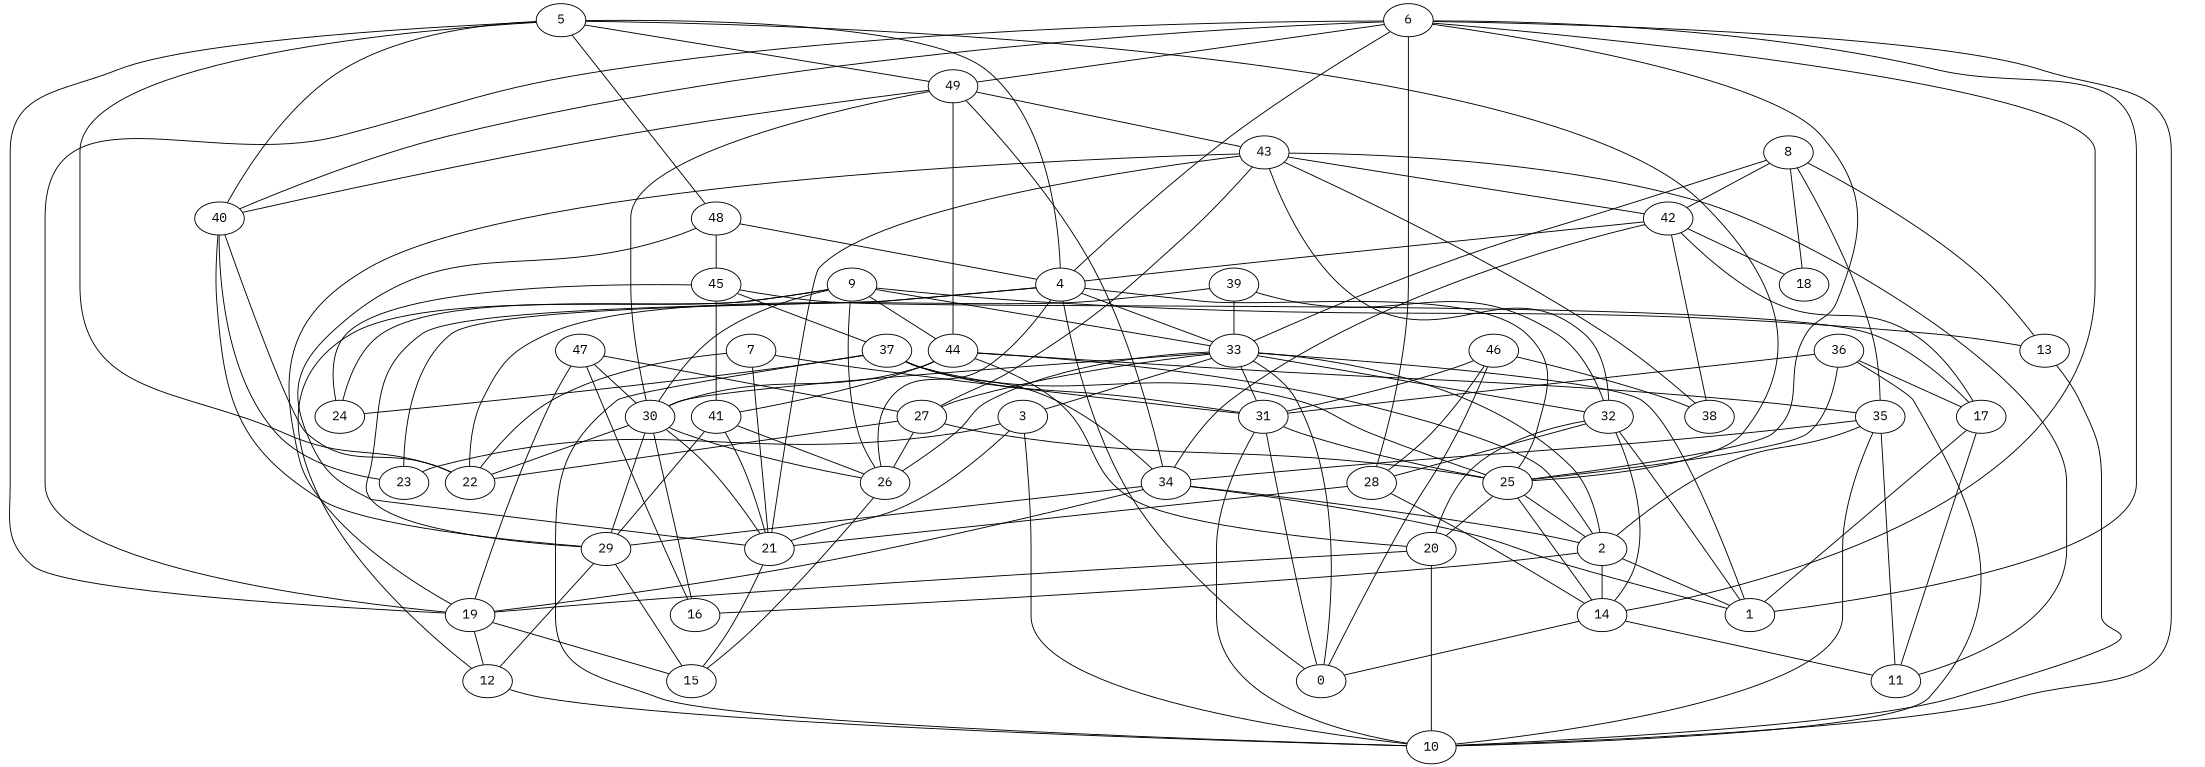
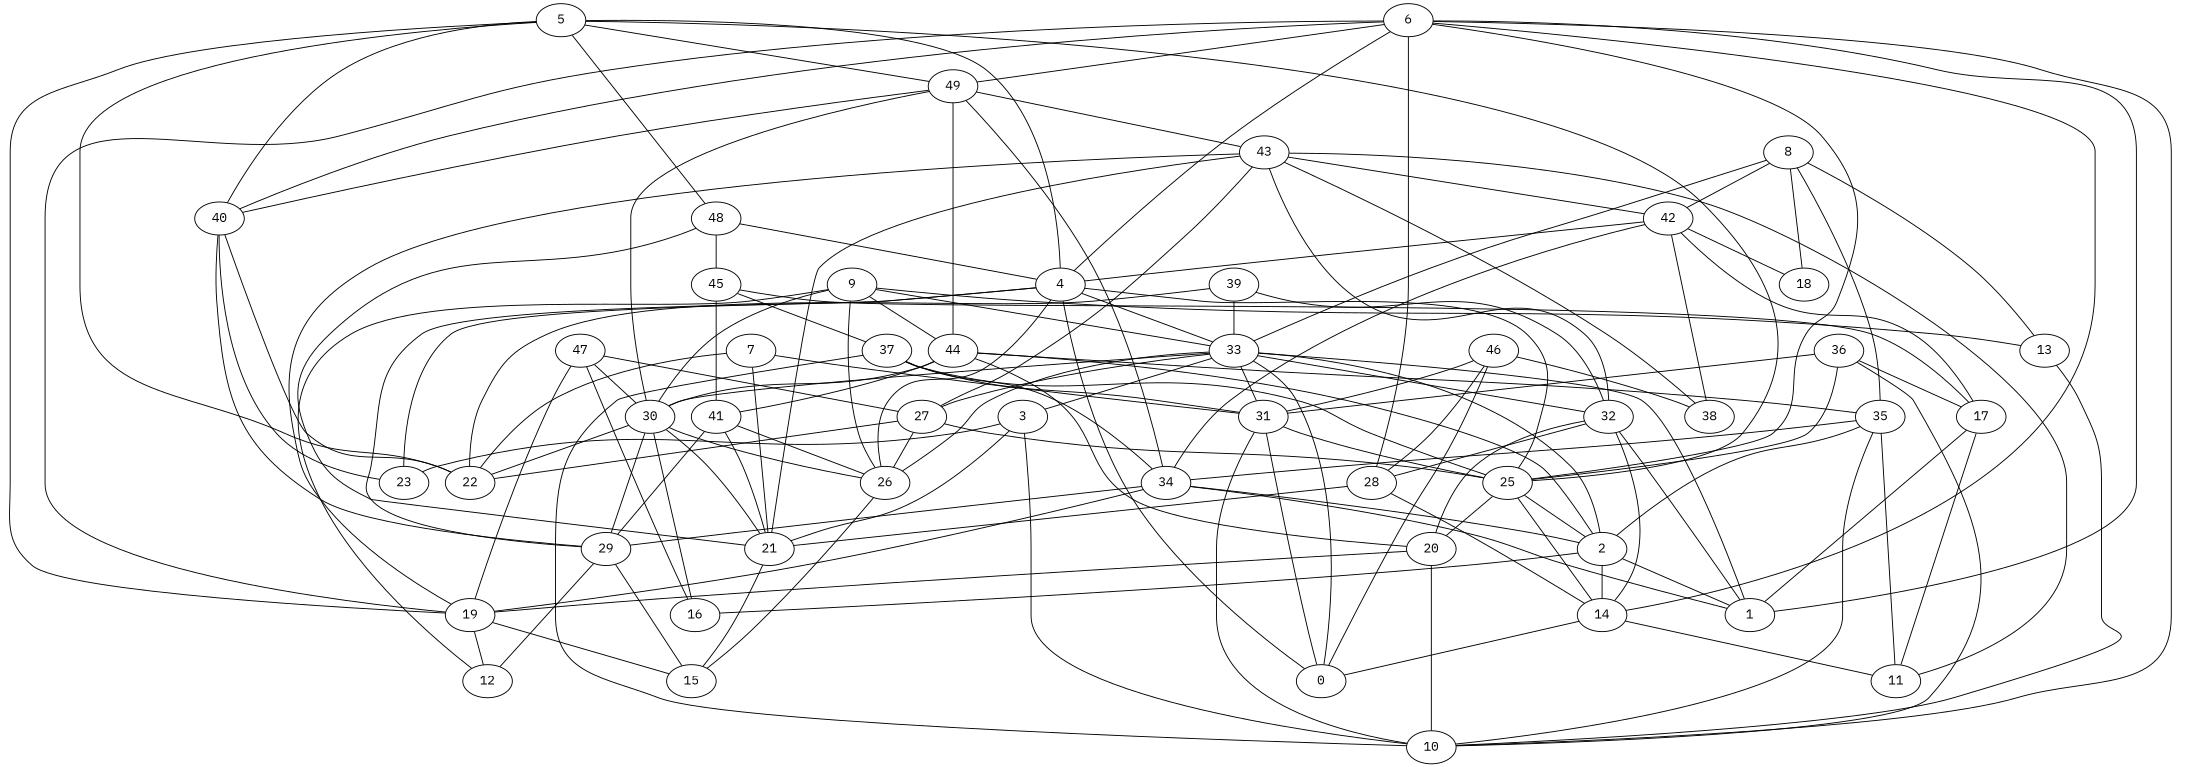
(340, 417) -> none
(755, 718) -> none
